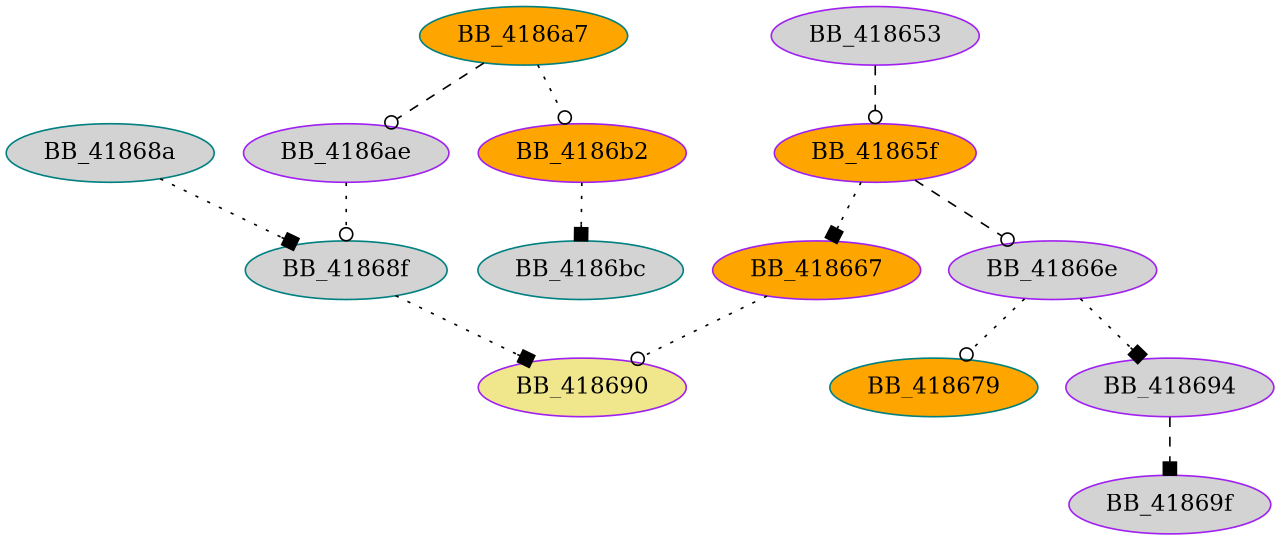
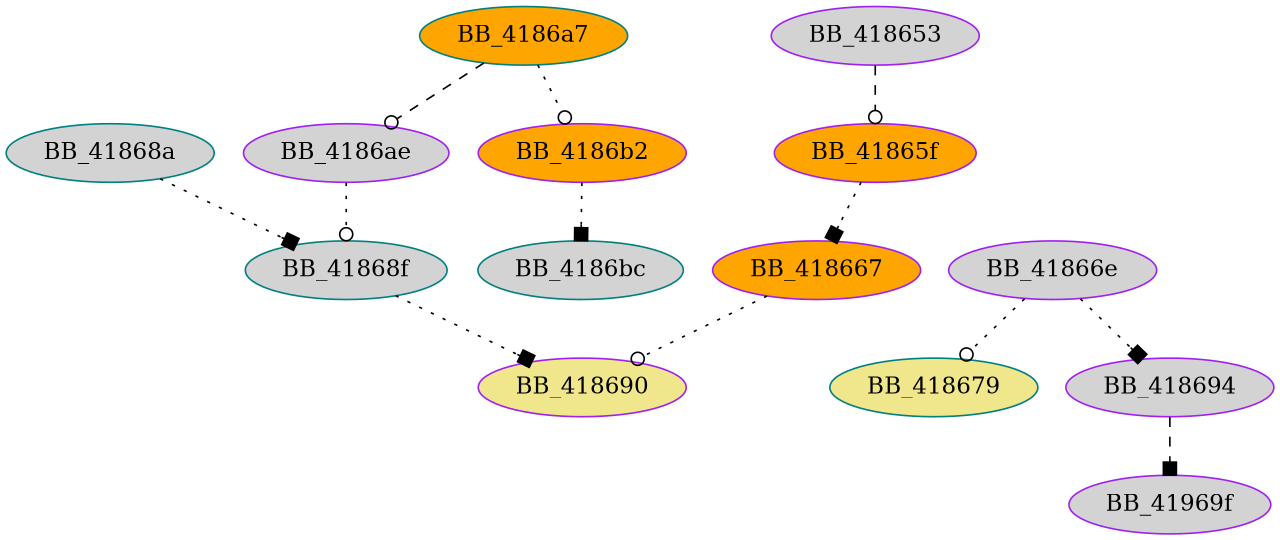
(958, 208) -> none
(934, 387) -> (934, 387)
(1170, 505) -> (1170, 505)
